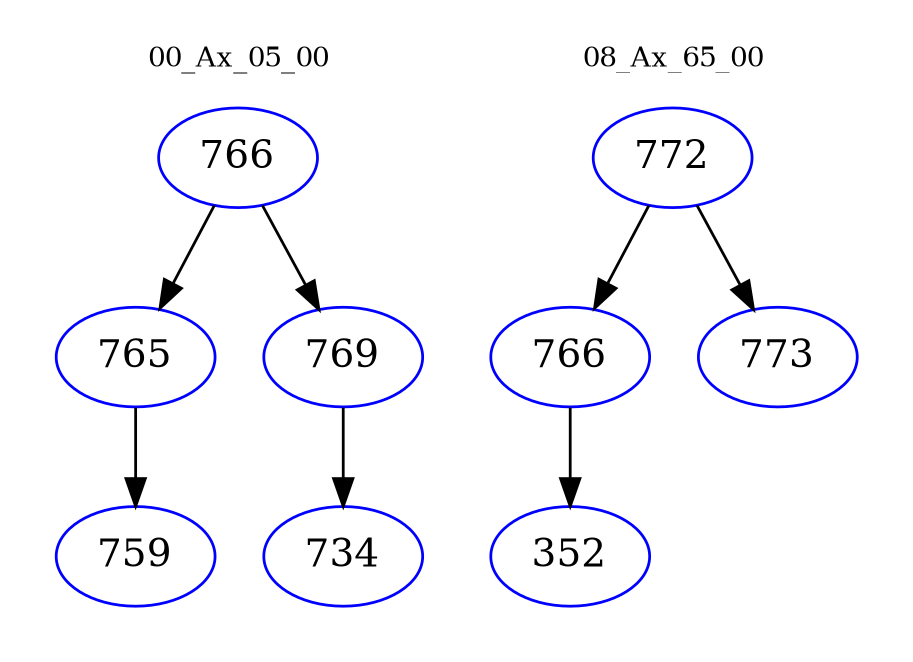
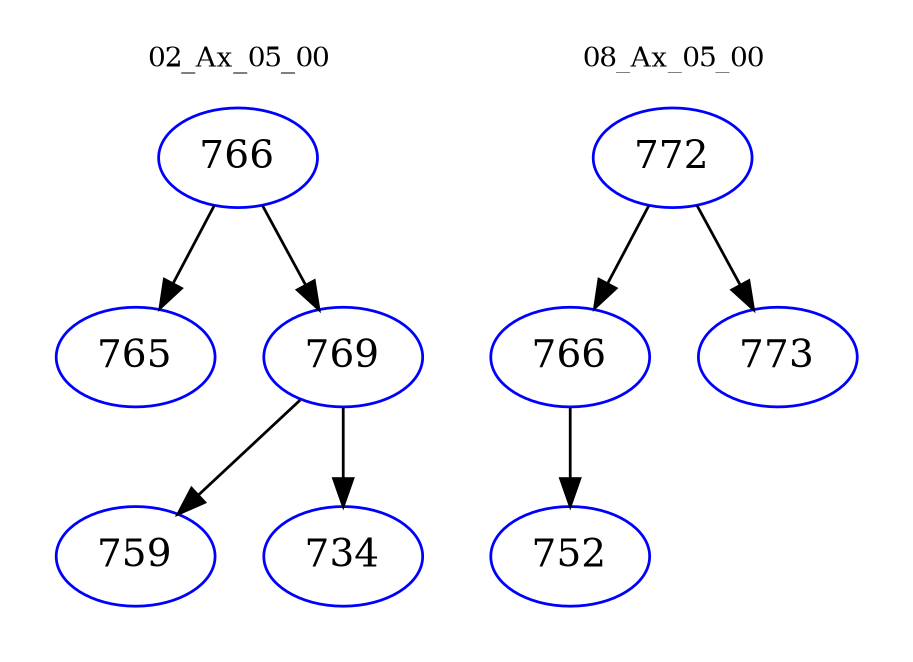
(239, 60) -> (239, 60)
(674, 60) -> (674, 60)
(136, 443) -> (249, 448)
(570, 556) -> (570, 556)
